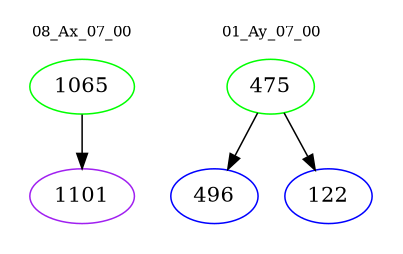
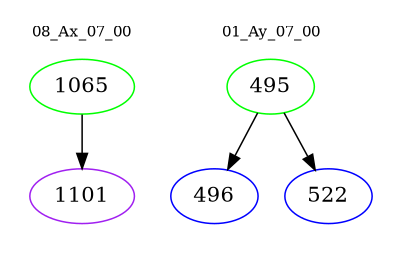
(271, 87) -> (271, 87)
(328, 196) -> (328, 196)
